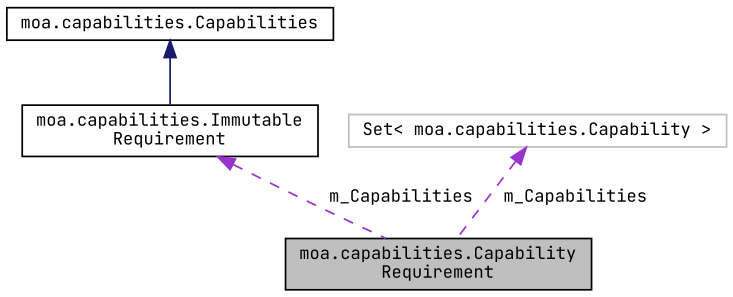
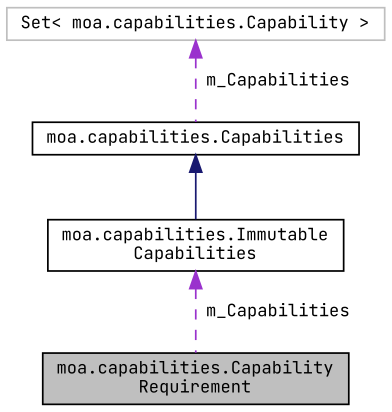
(170, 131) -> (196, 245)
(486, 200) -> (196, 90)
